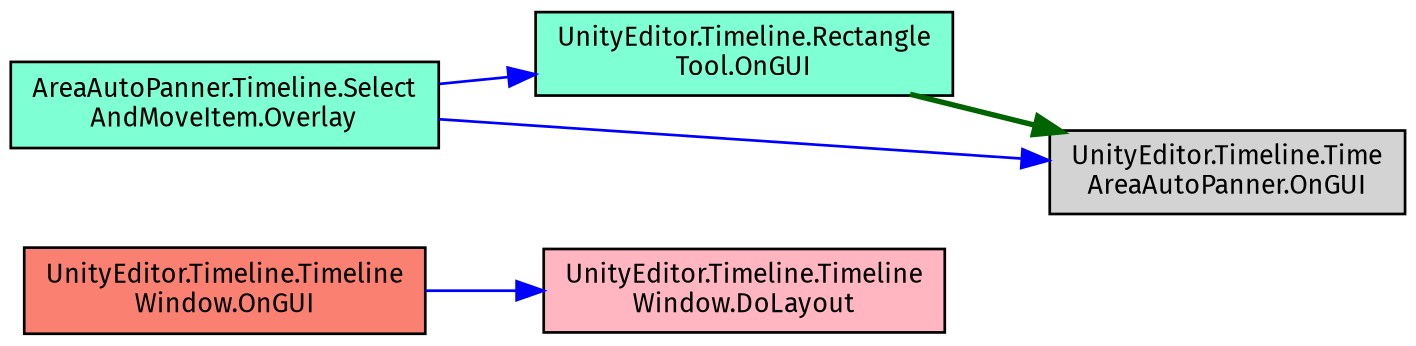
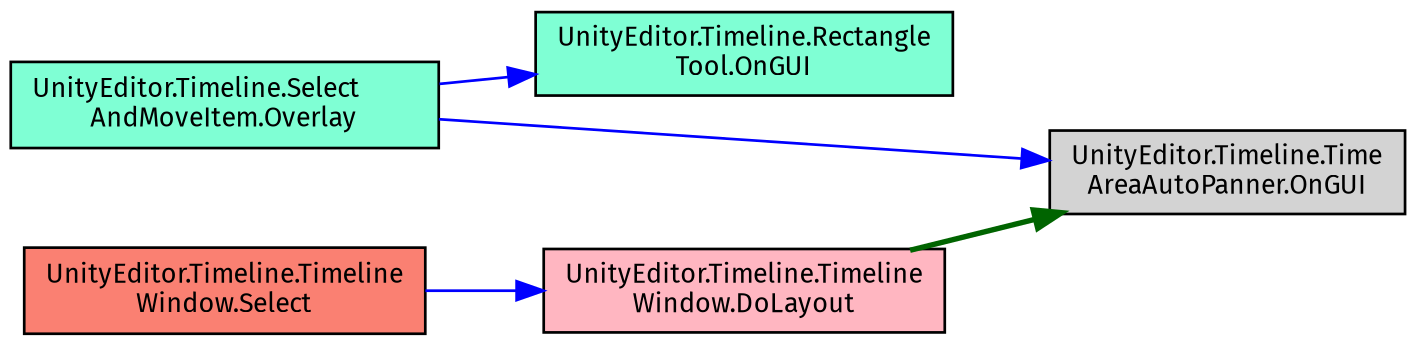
(225, 105) -> (225, 105)
(972, 110) -> (972, 235)
(225, 291) -> (225, 291)
